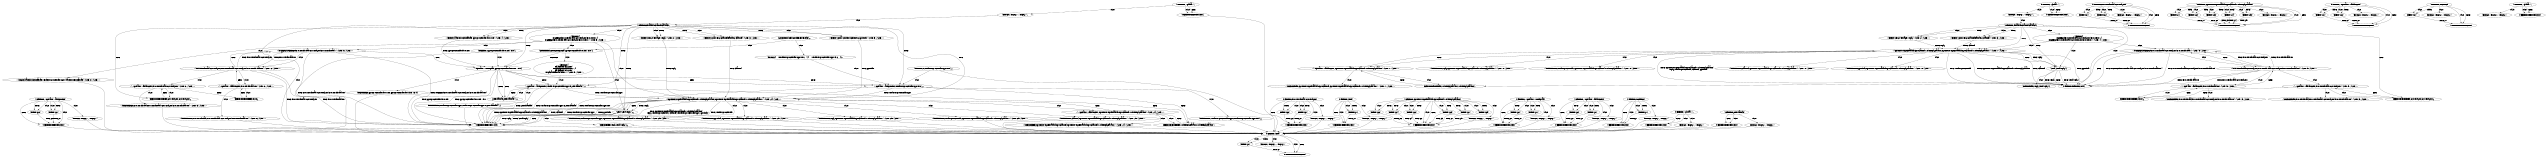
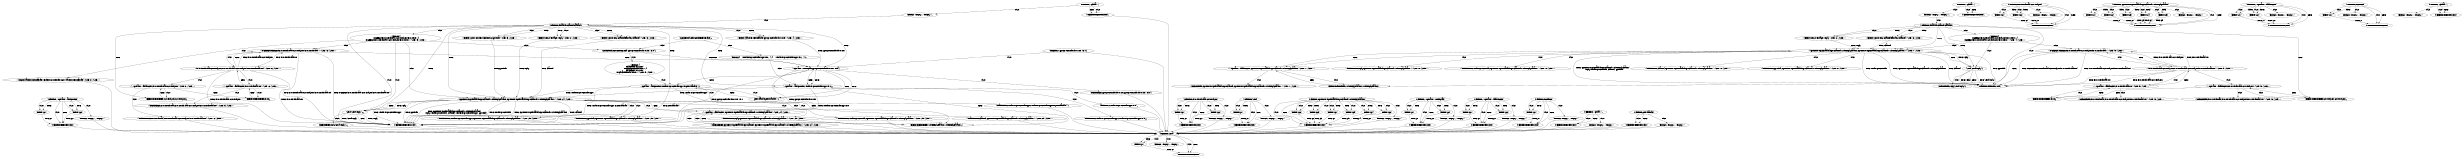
(917, 77) -> (968, 89)
